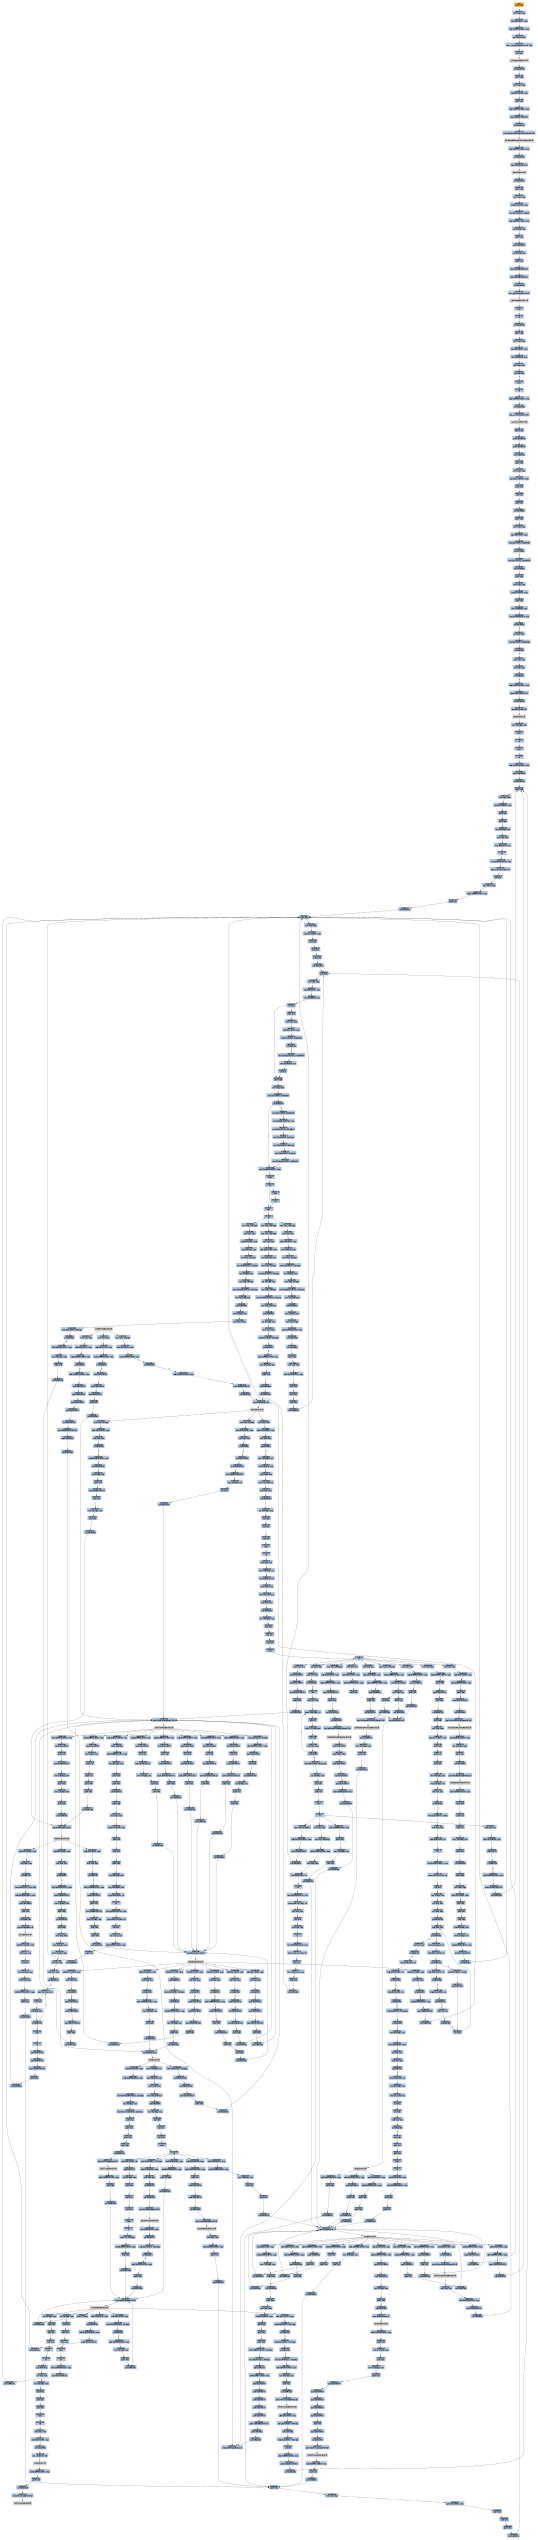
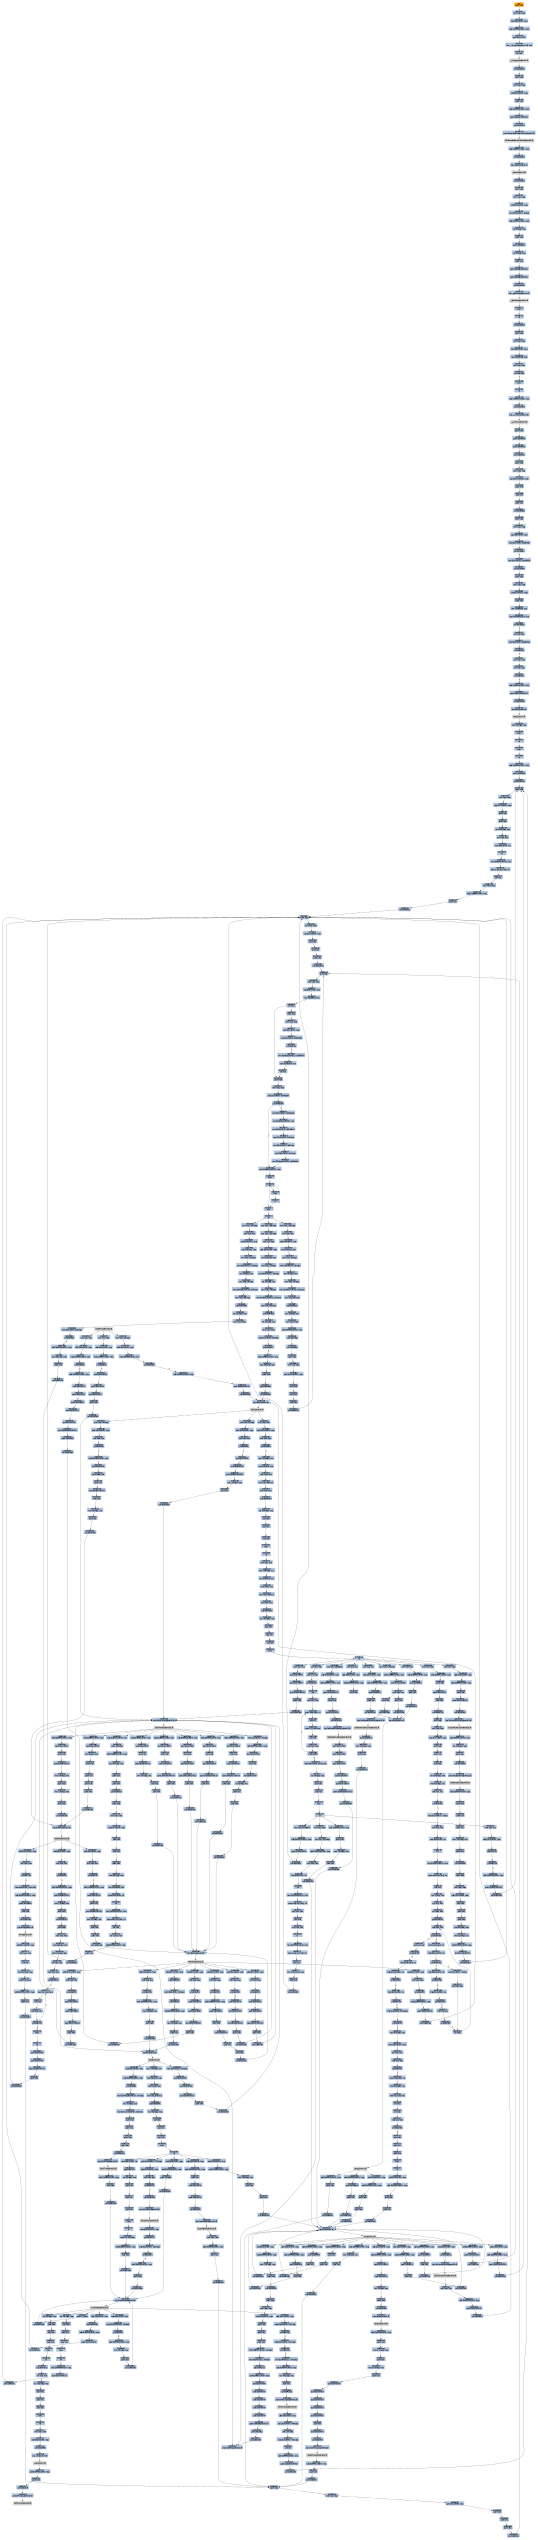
none -> (131, 2086)
